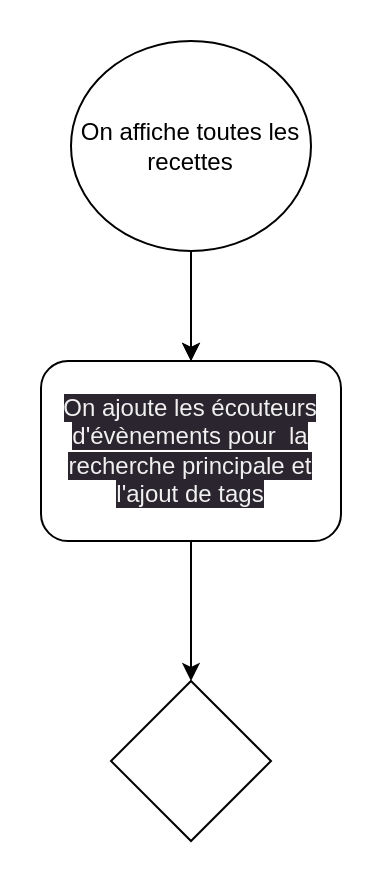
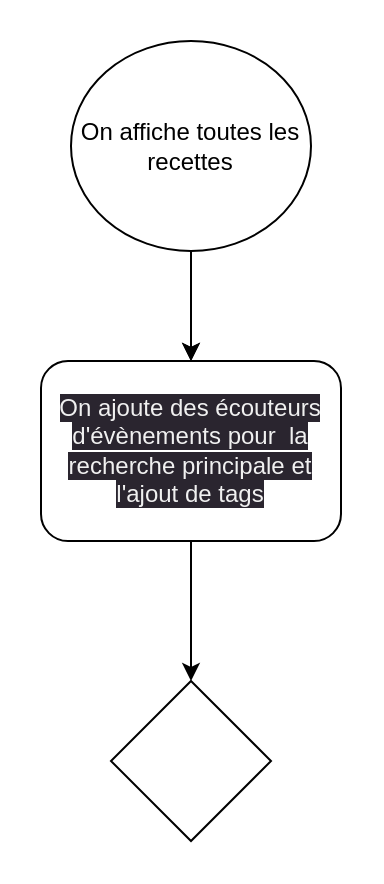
(191, 451) -> (191, 451)
